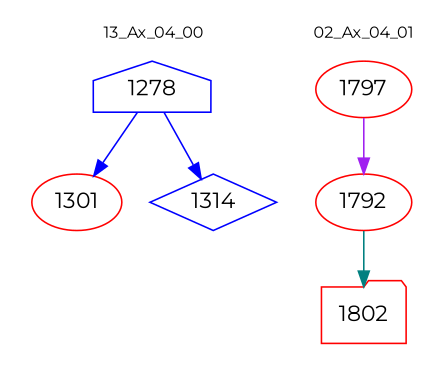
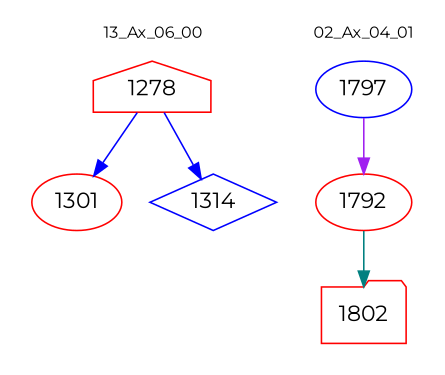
(154, 34) -> (154, 34)
(152, 89) -> (152, 89)
(364, 89) -> (364, 89)
